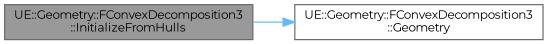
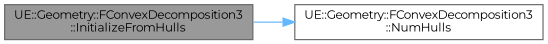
(419, 22) -> (419, 22)
